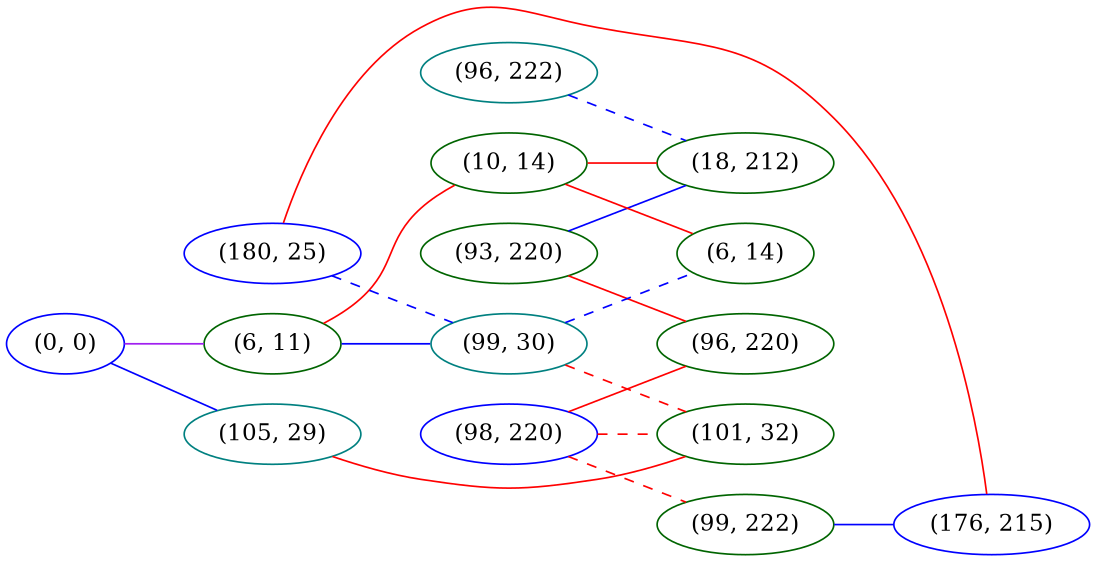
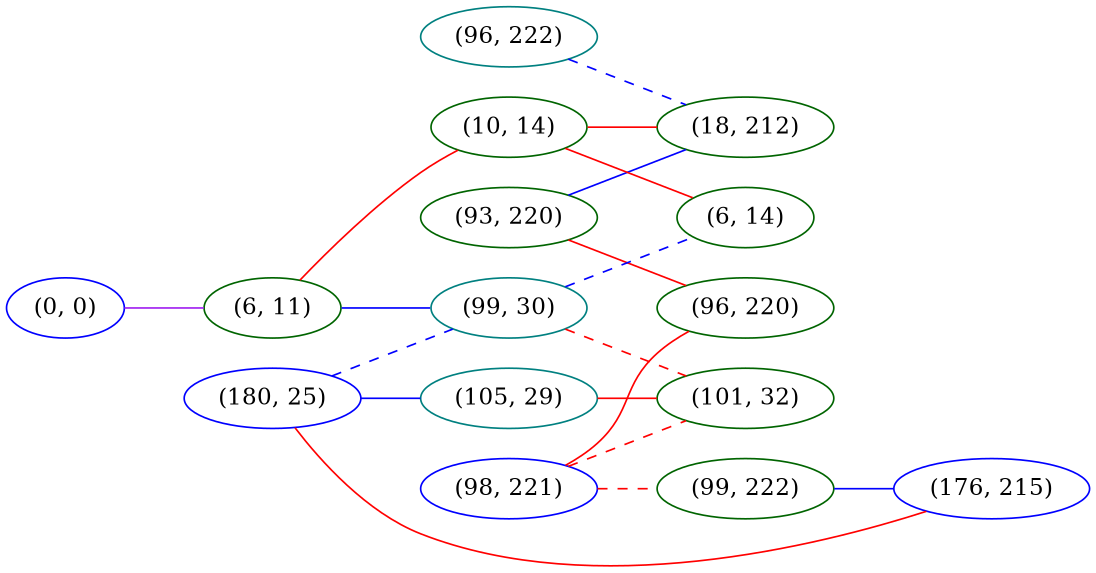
(164, 387) -> (391, 398)
(509, 434) -> (509, 489)
